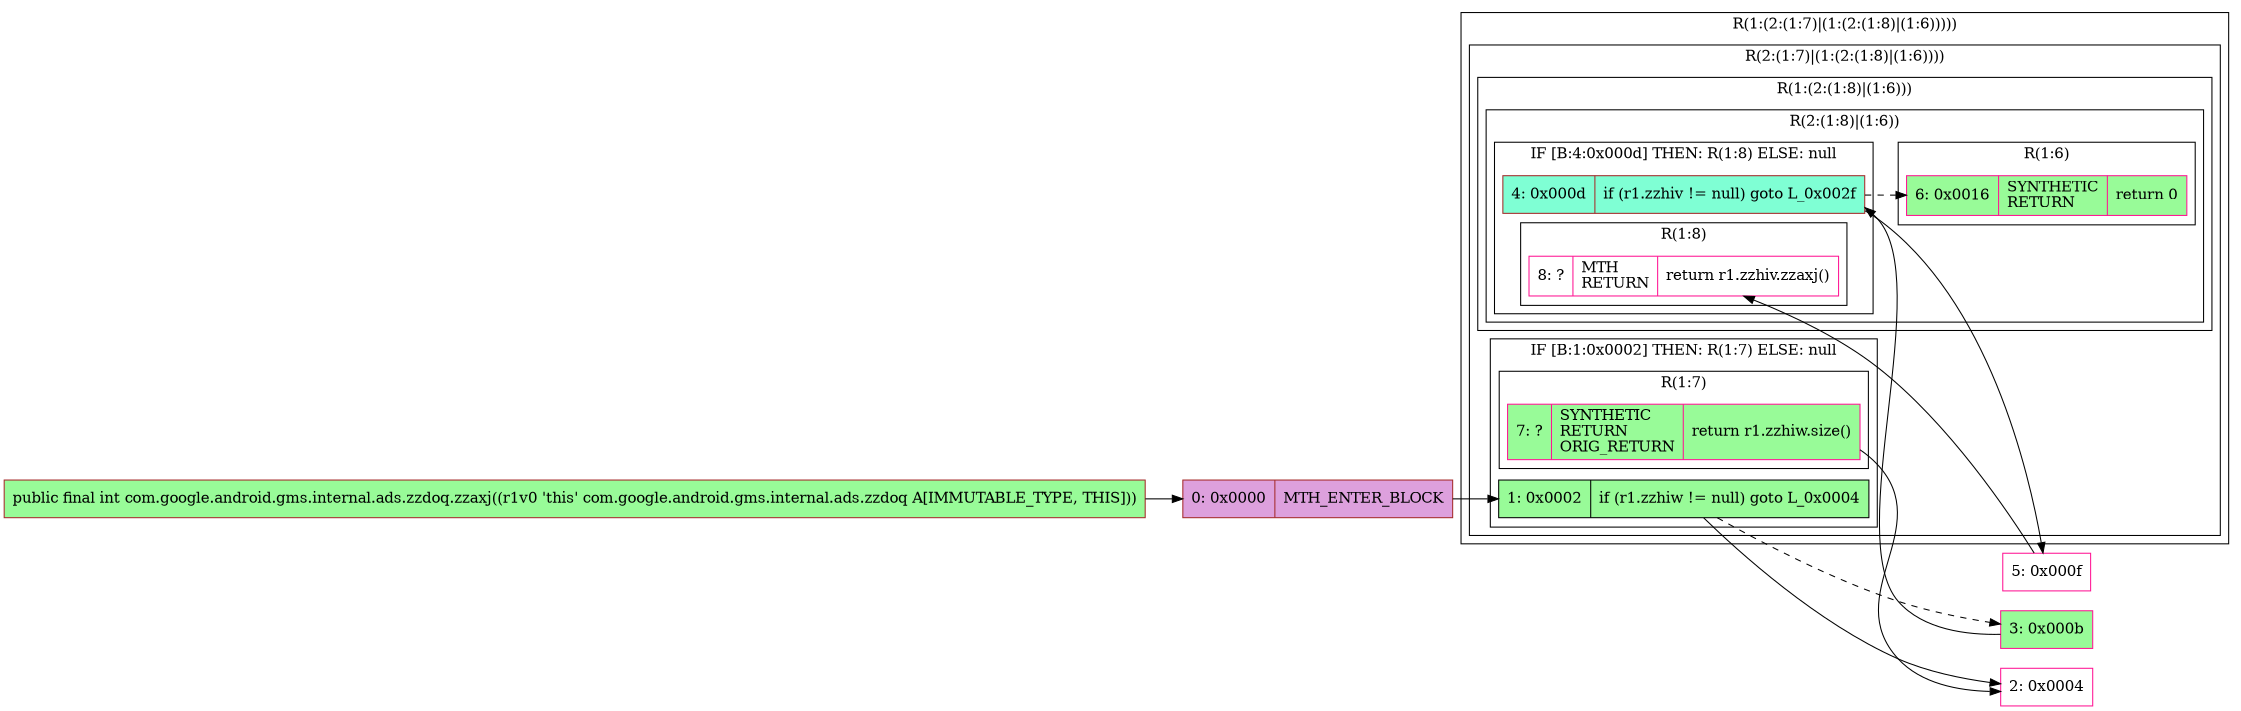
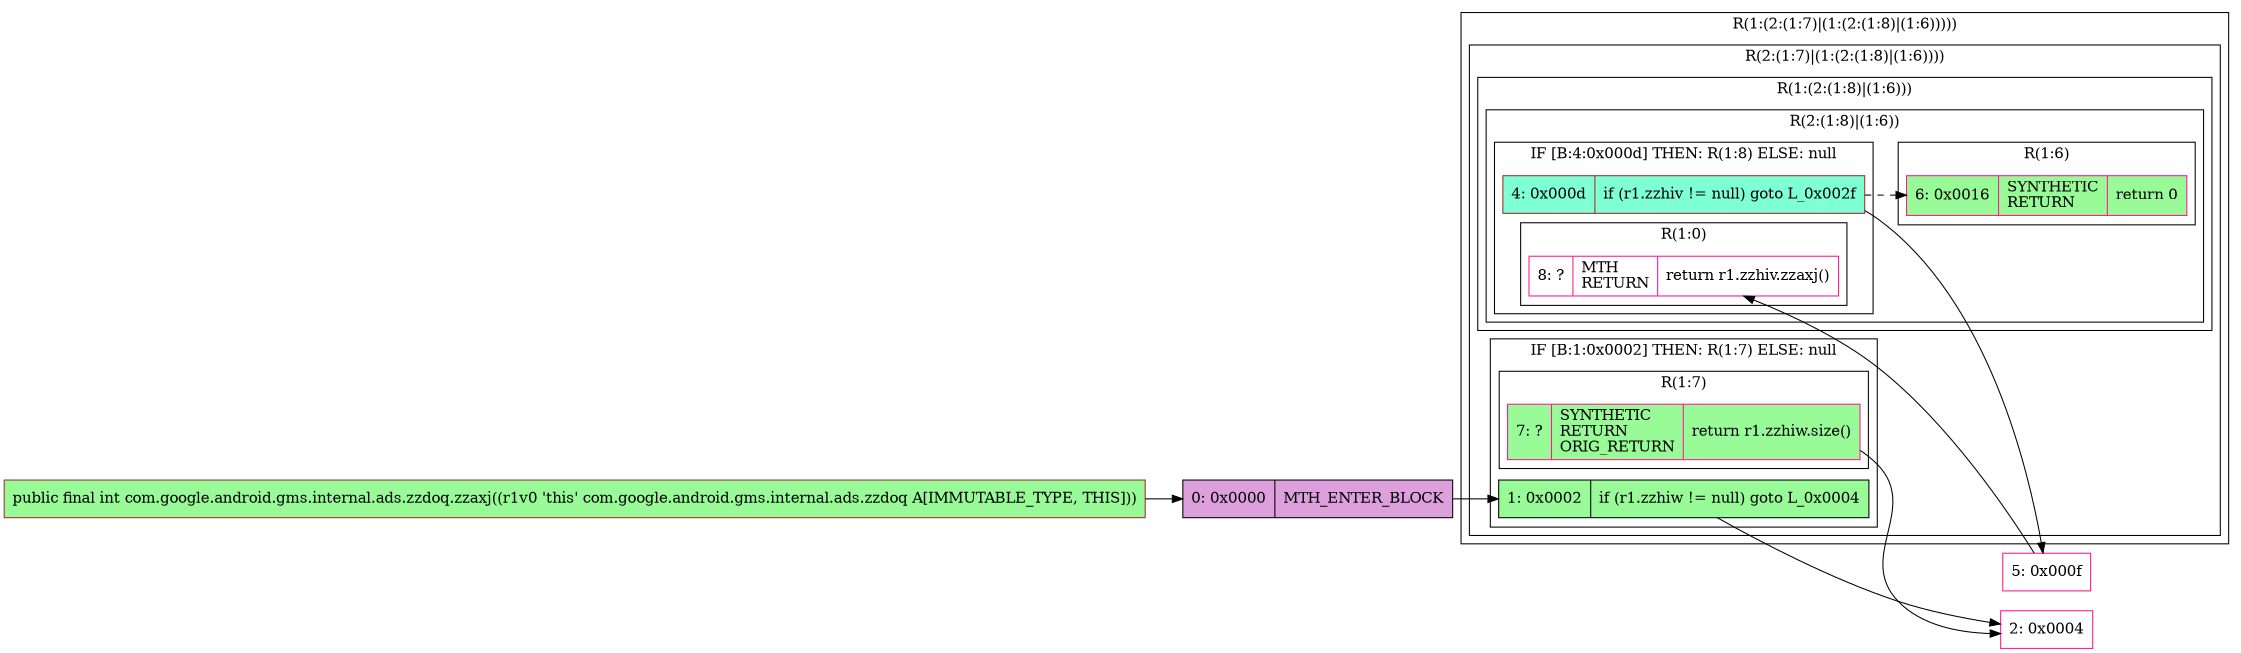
(1684, 235) -> (1684, 235)
(1318, 499) -> (1318, 499)
(2047, 630) -> none
